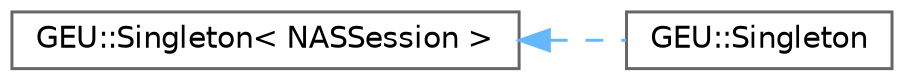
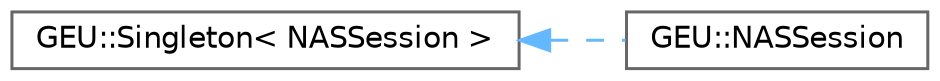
(759, 40) -> (777, 40)
